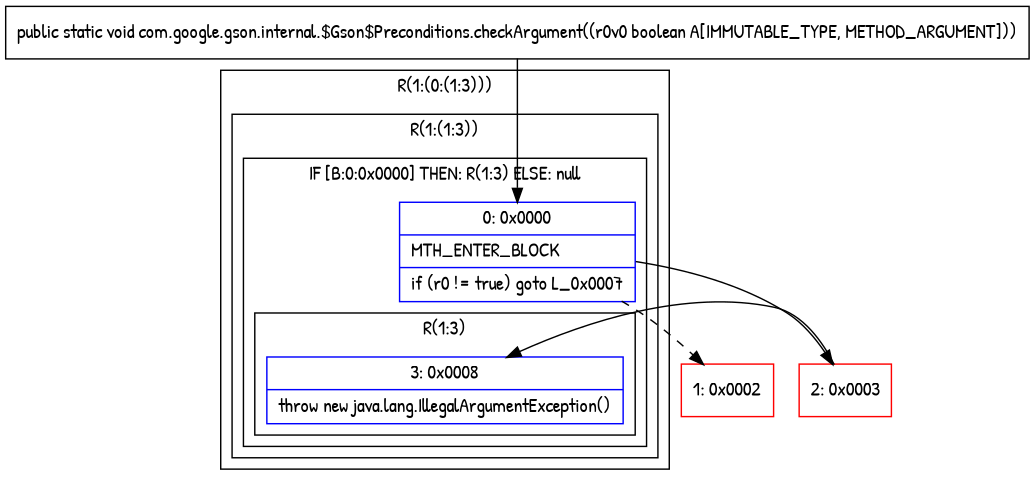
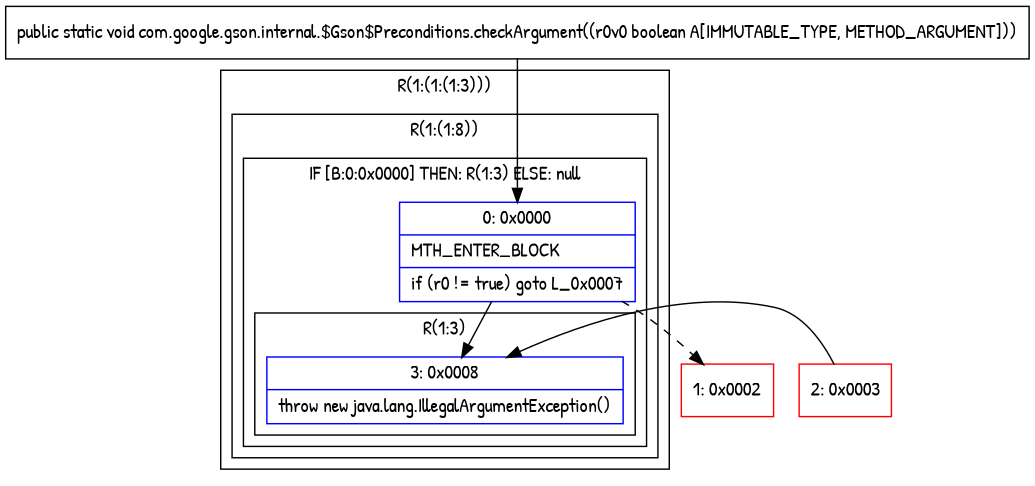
(445, 87) -> (445, 87)
(445, 131) -> (445, 131)
(740, 289) -> (480, 323)
